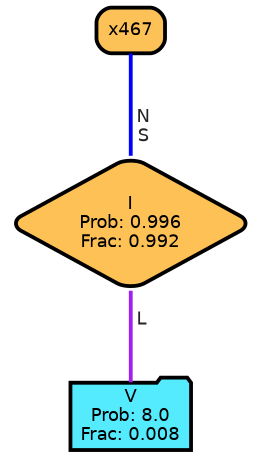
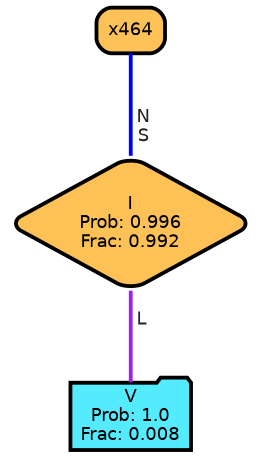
(131, 30) -> (131, 30)
(131, 416) -> (131, 416)
